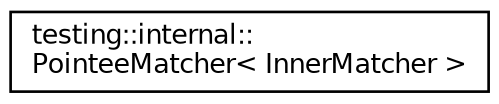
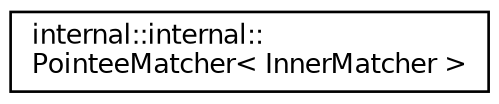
(250, 52) -> (250, 52)
